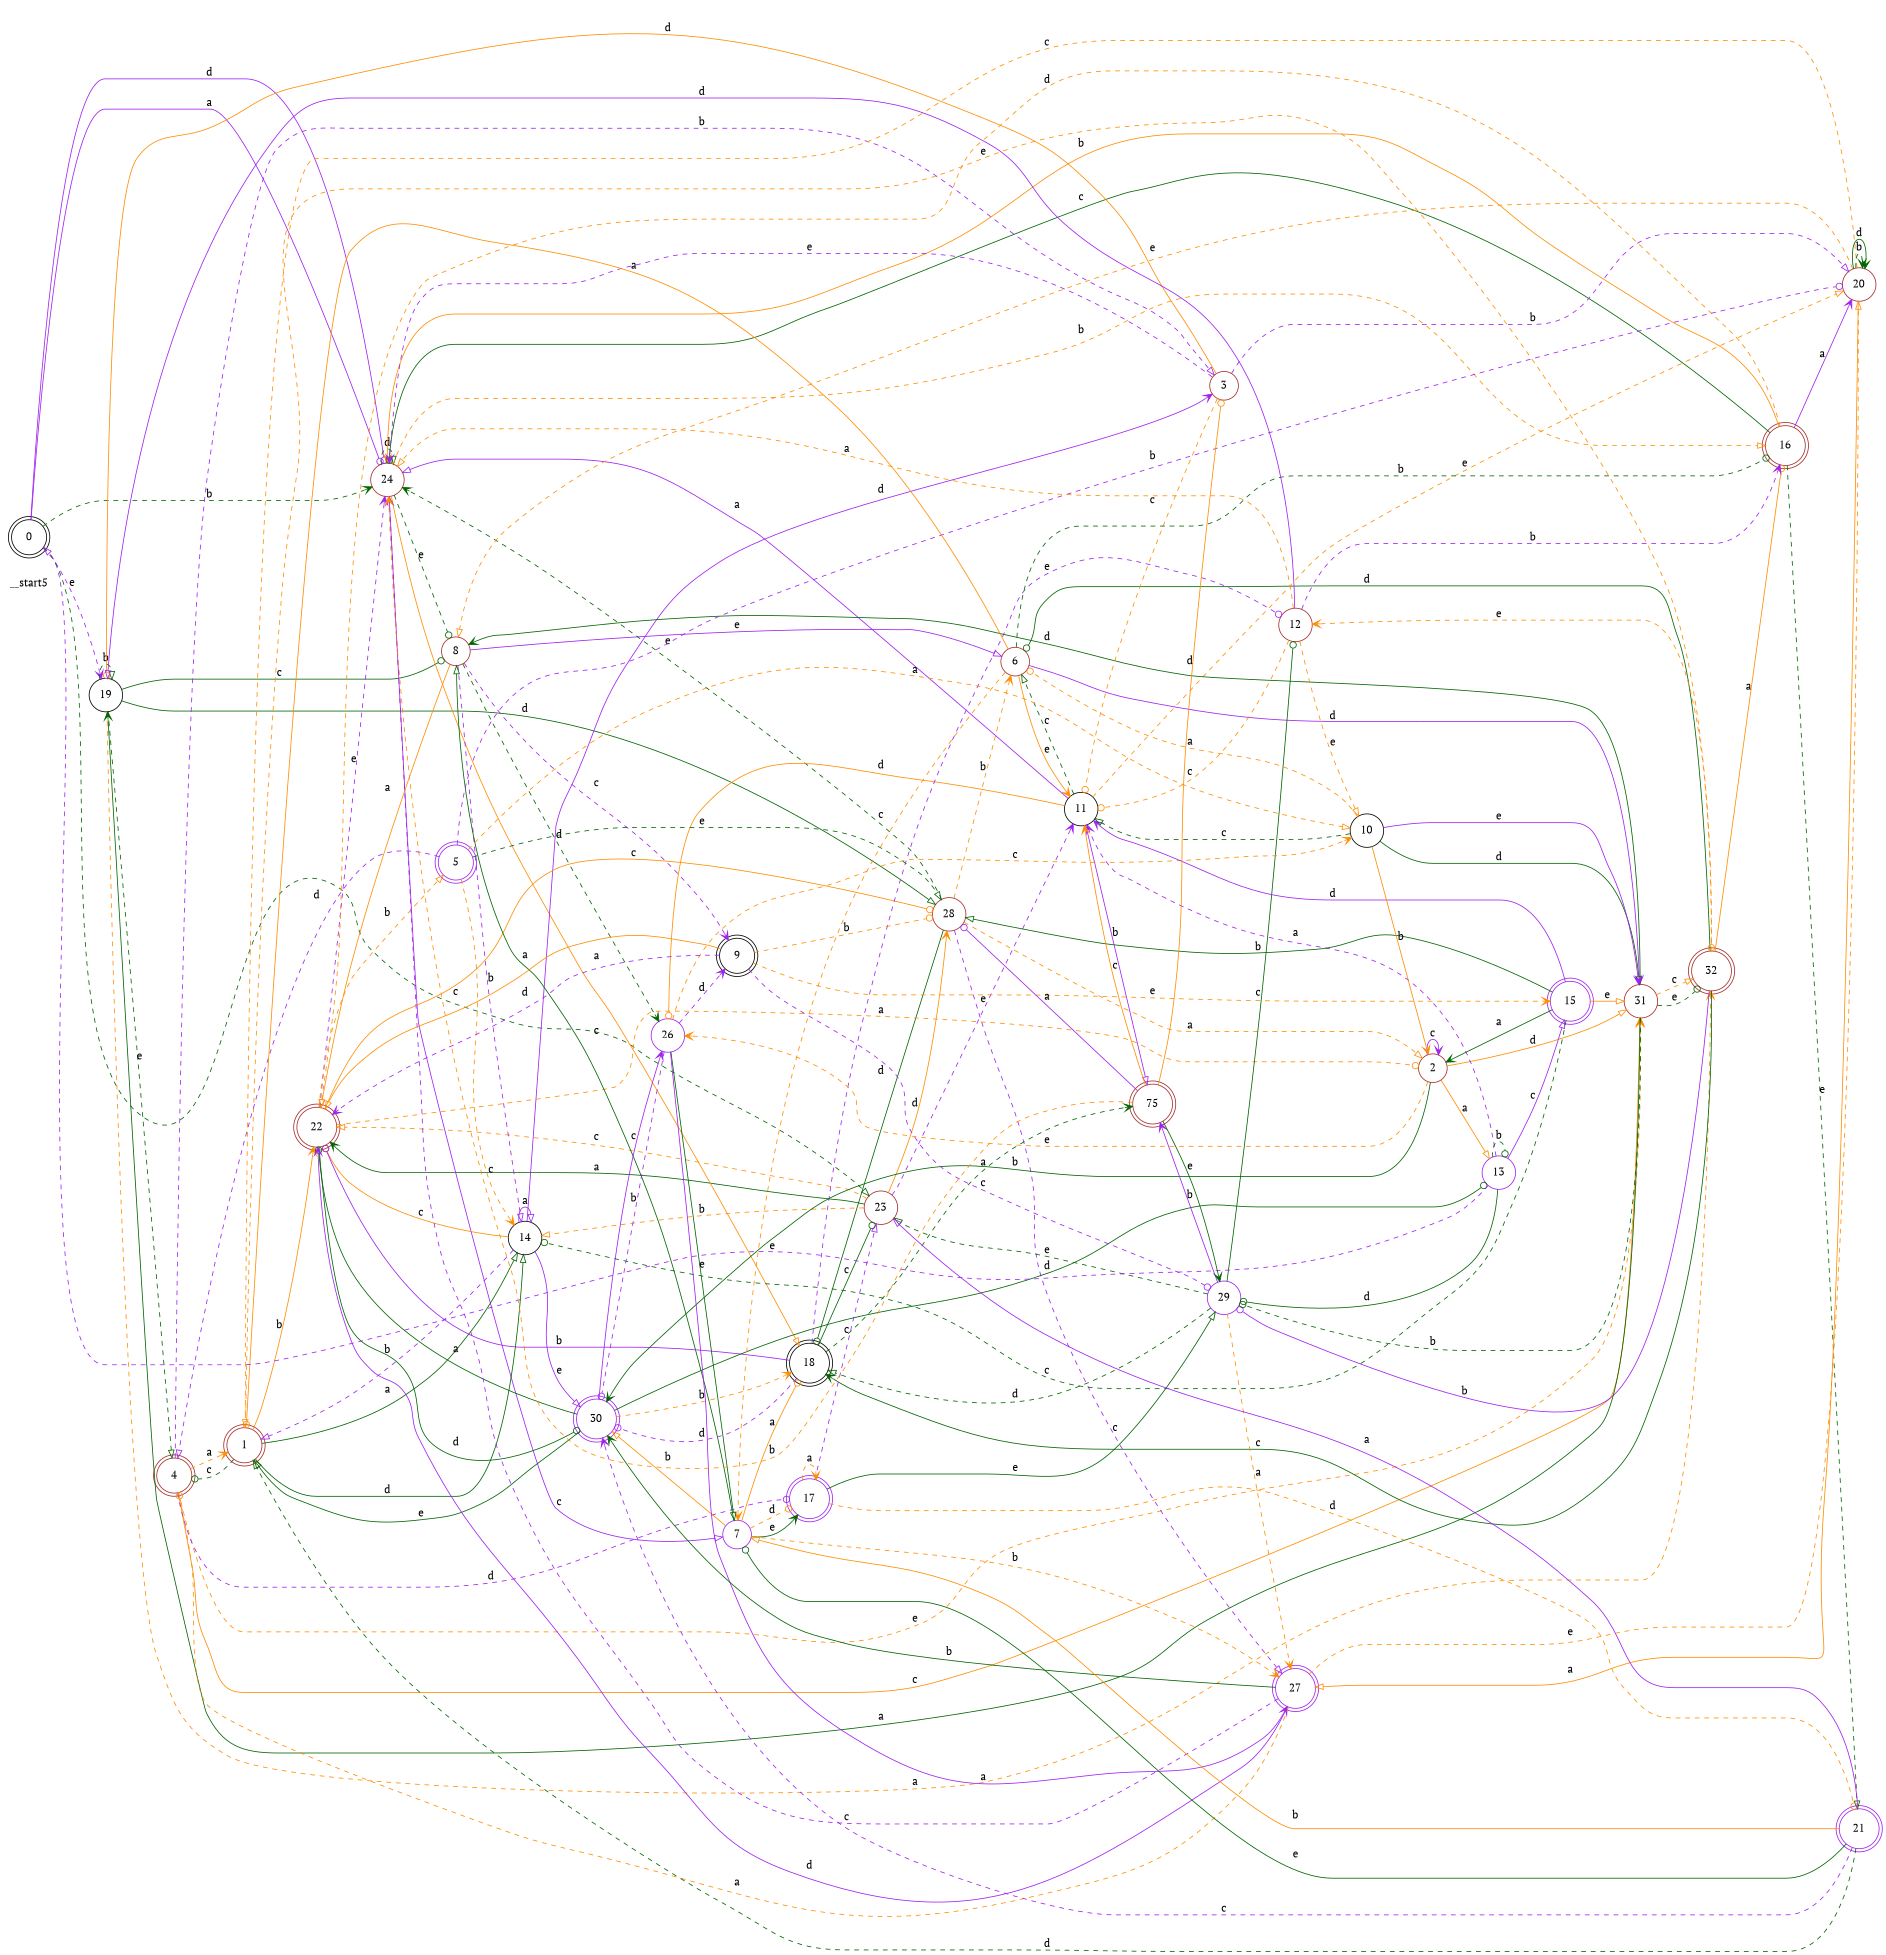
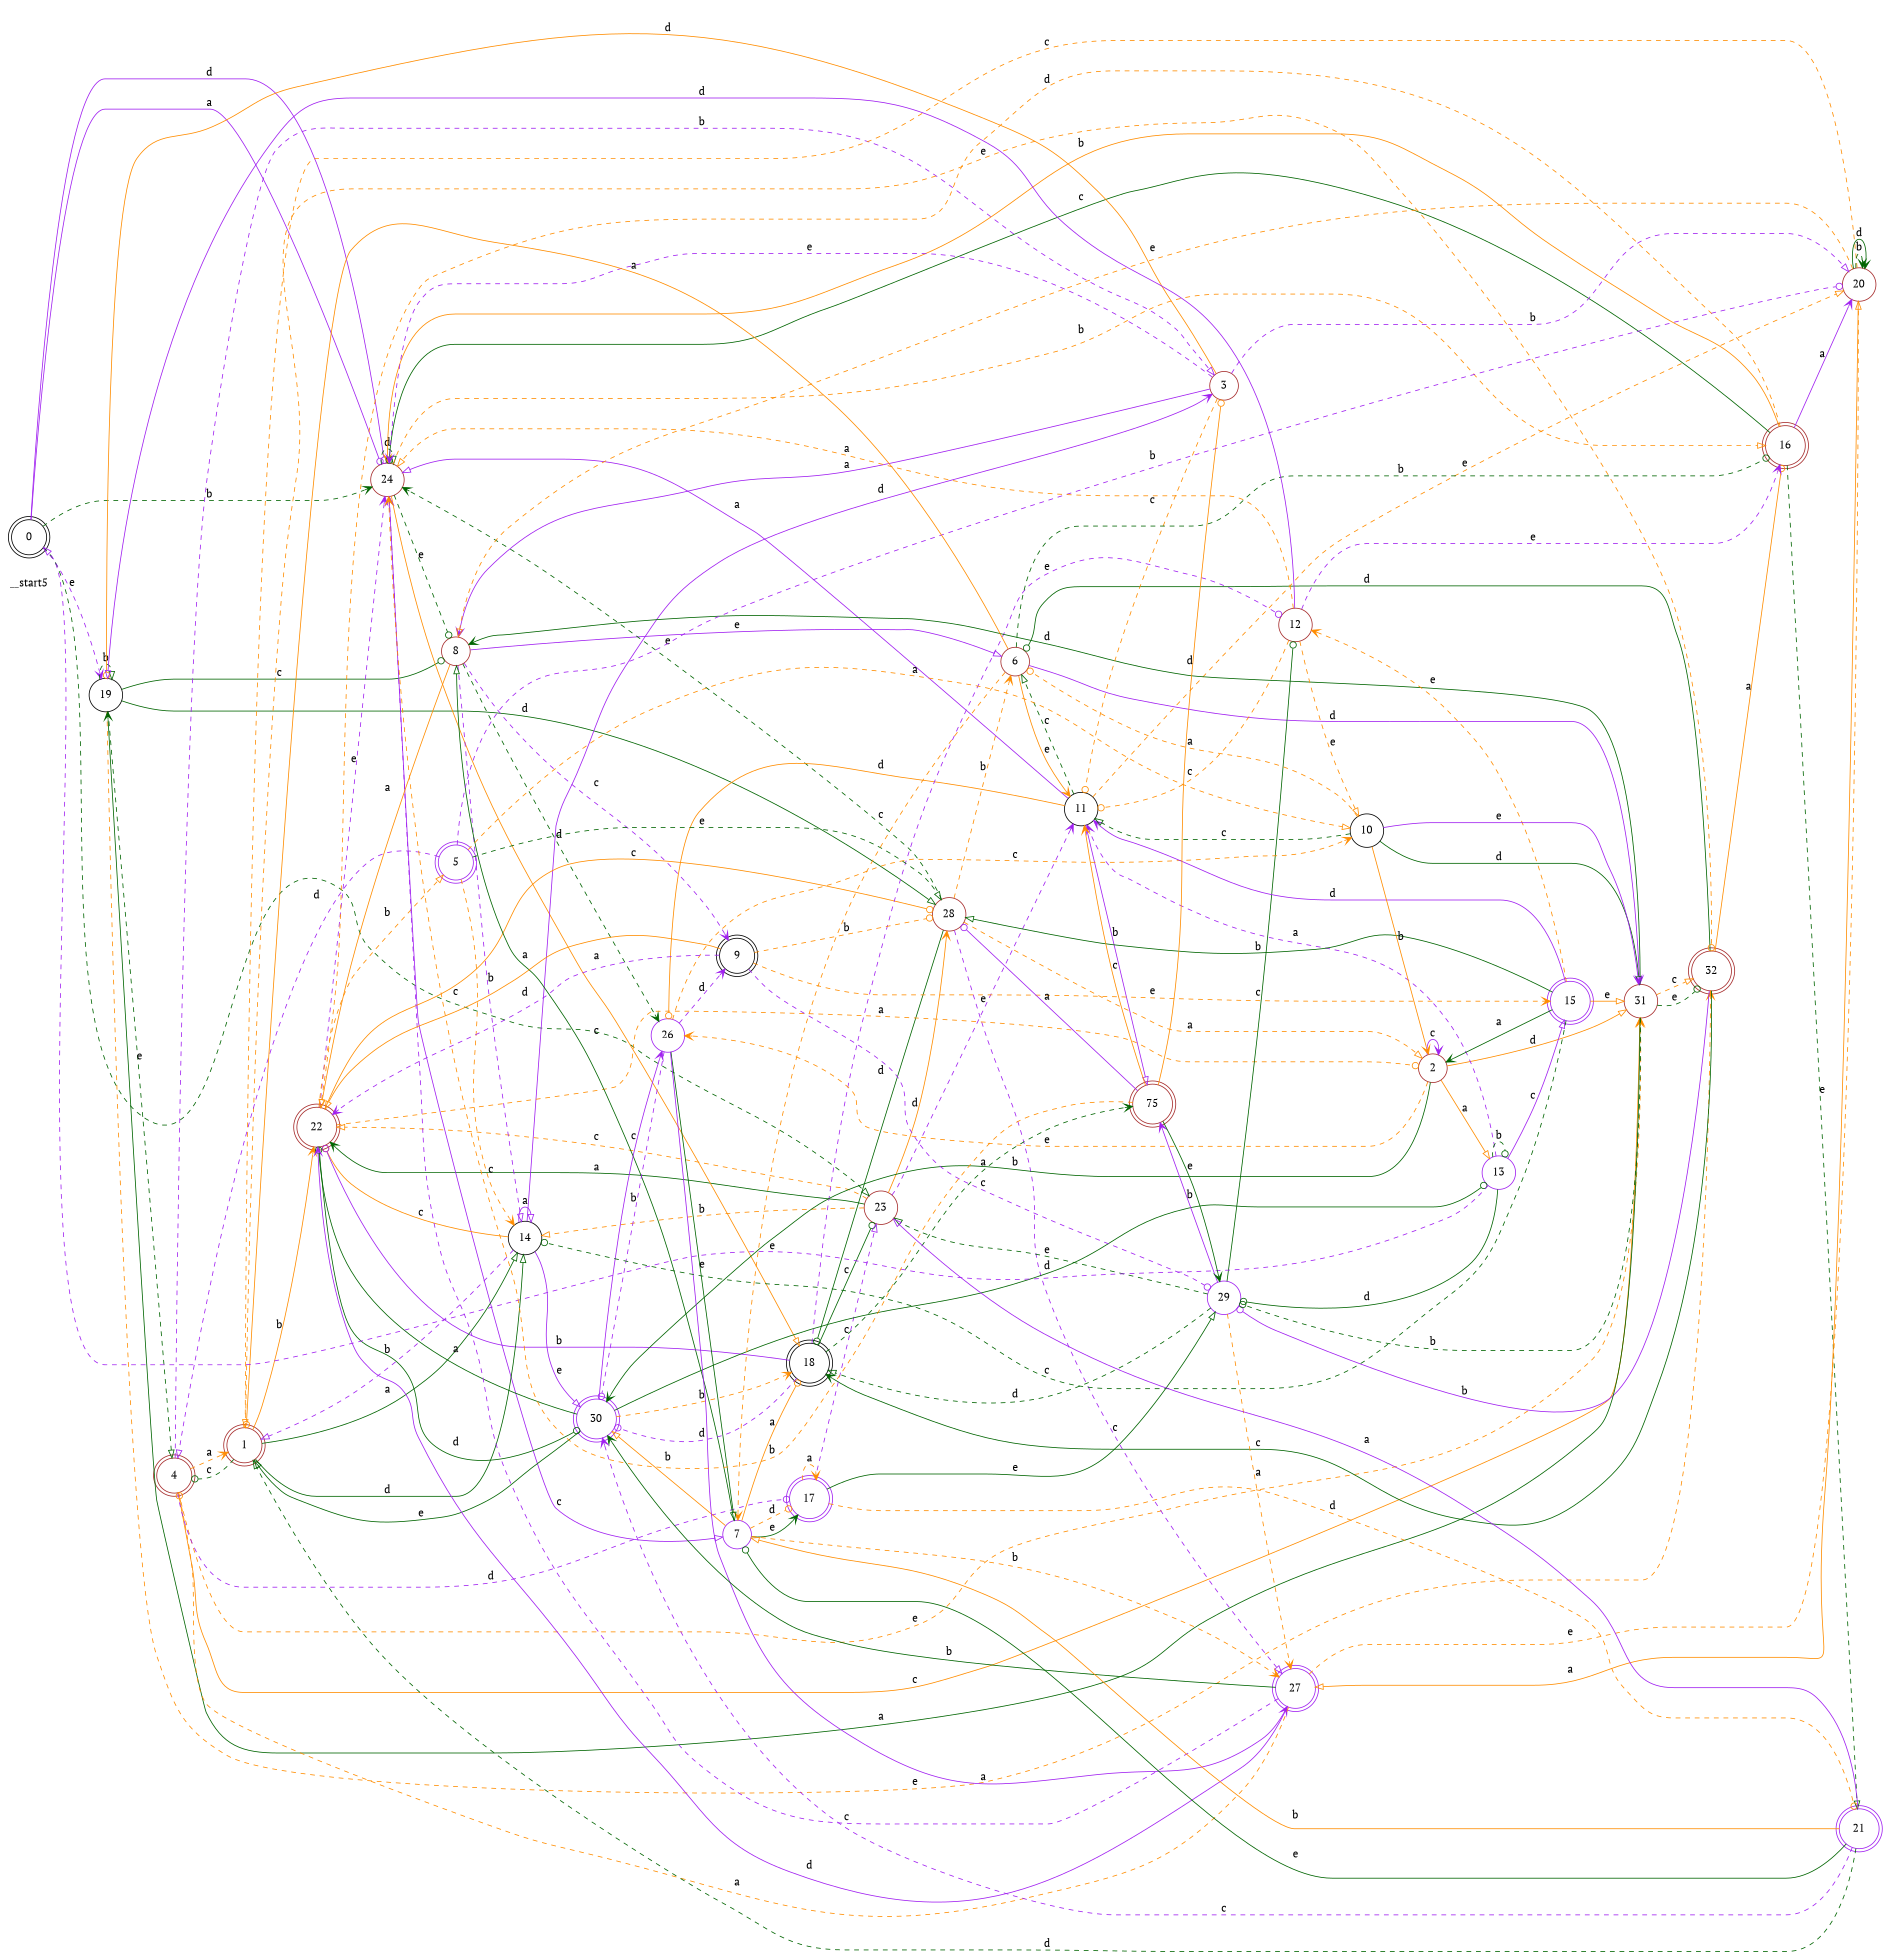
none -> (810, 476)
(1533, 538) -> (1533, 538)
(1655, 627) -> (1495, 768)
(915, 1782) -> (915, 1782)
